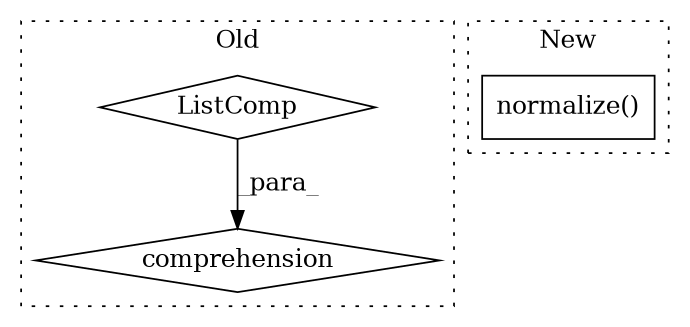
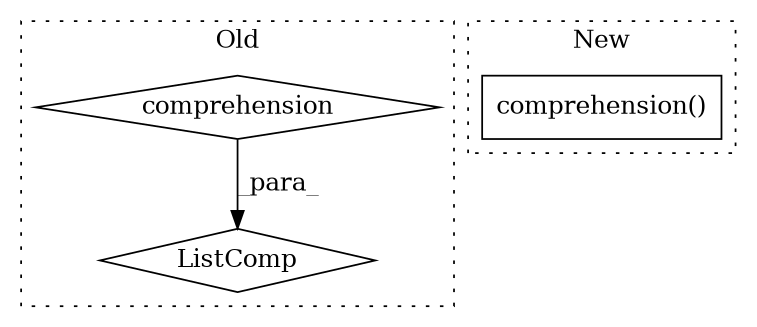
(568, 107) -> (602, 107)
(238, 175) -> (238, 175)
